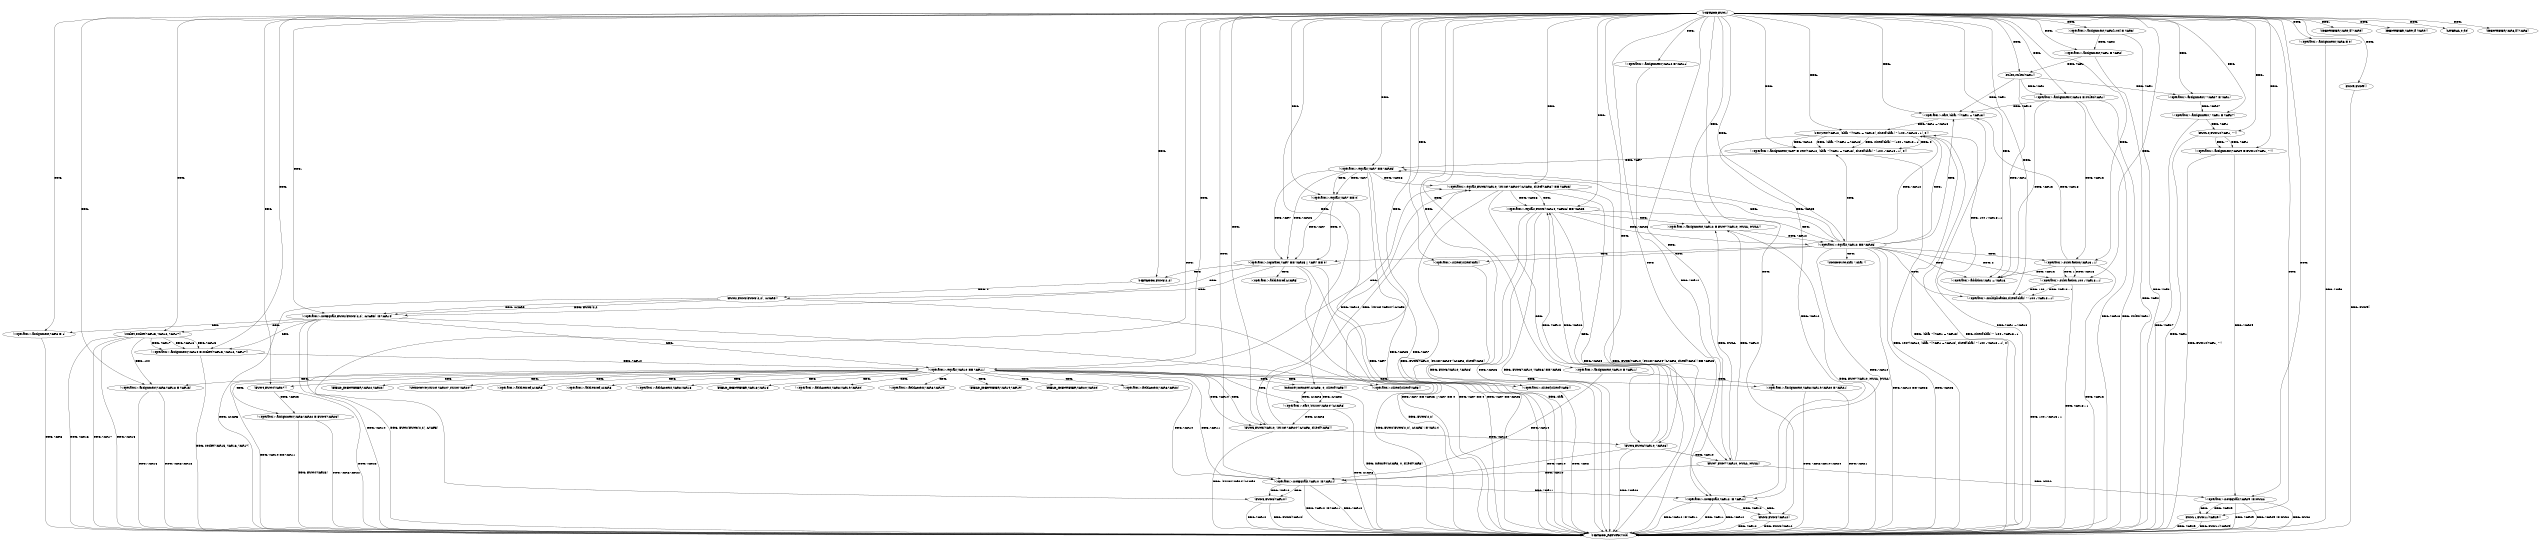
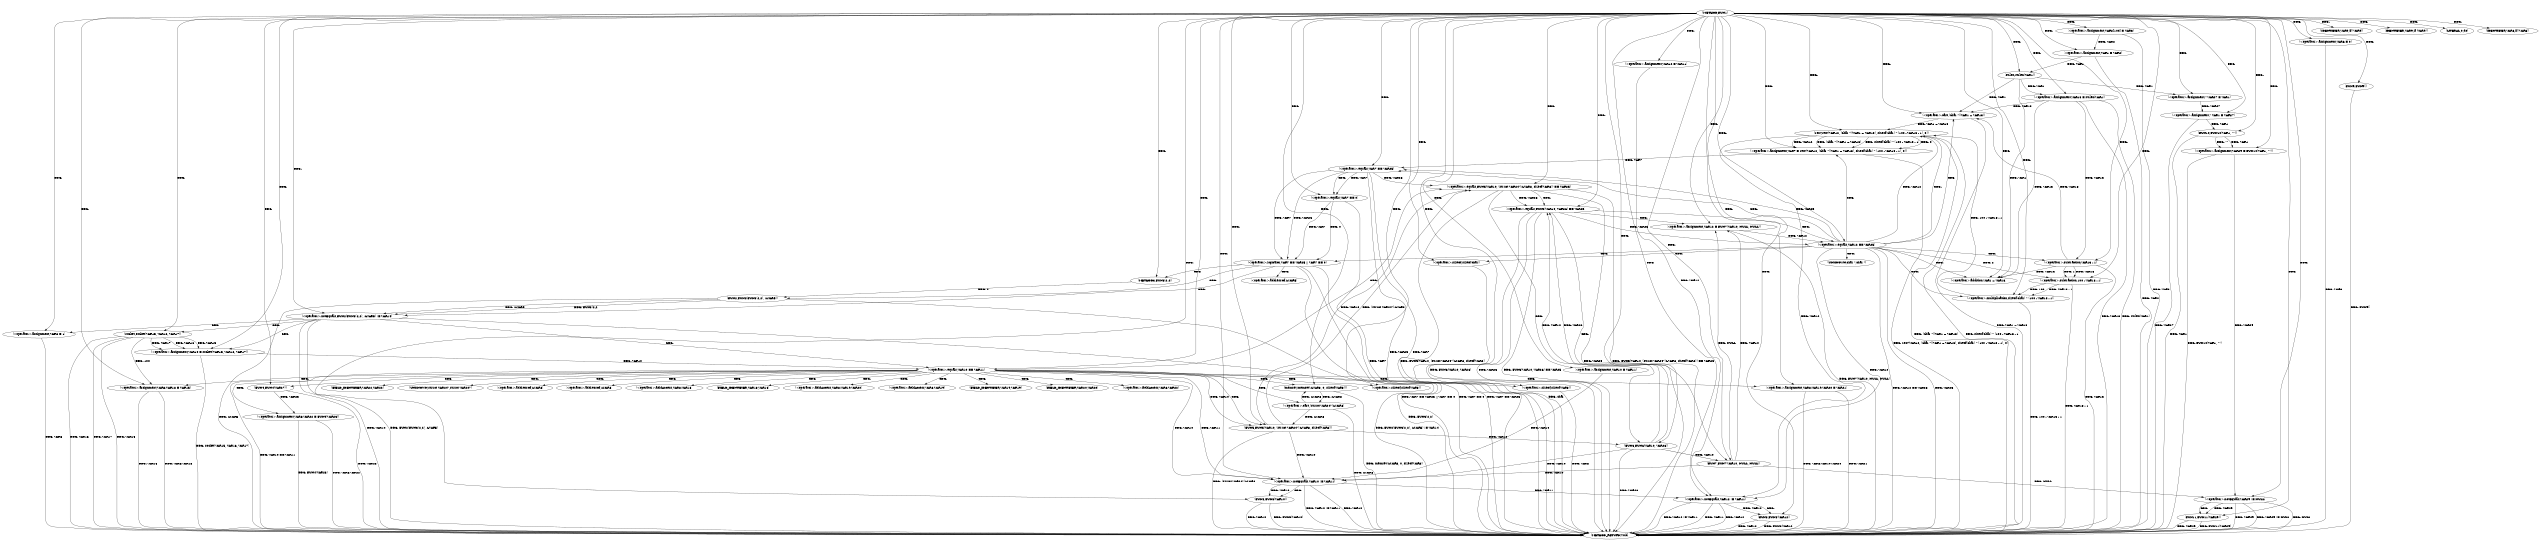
(1703, 379) -> (1731, 216)
none -> (1296, 454)
